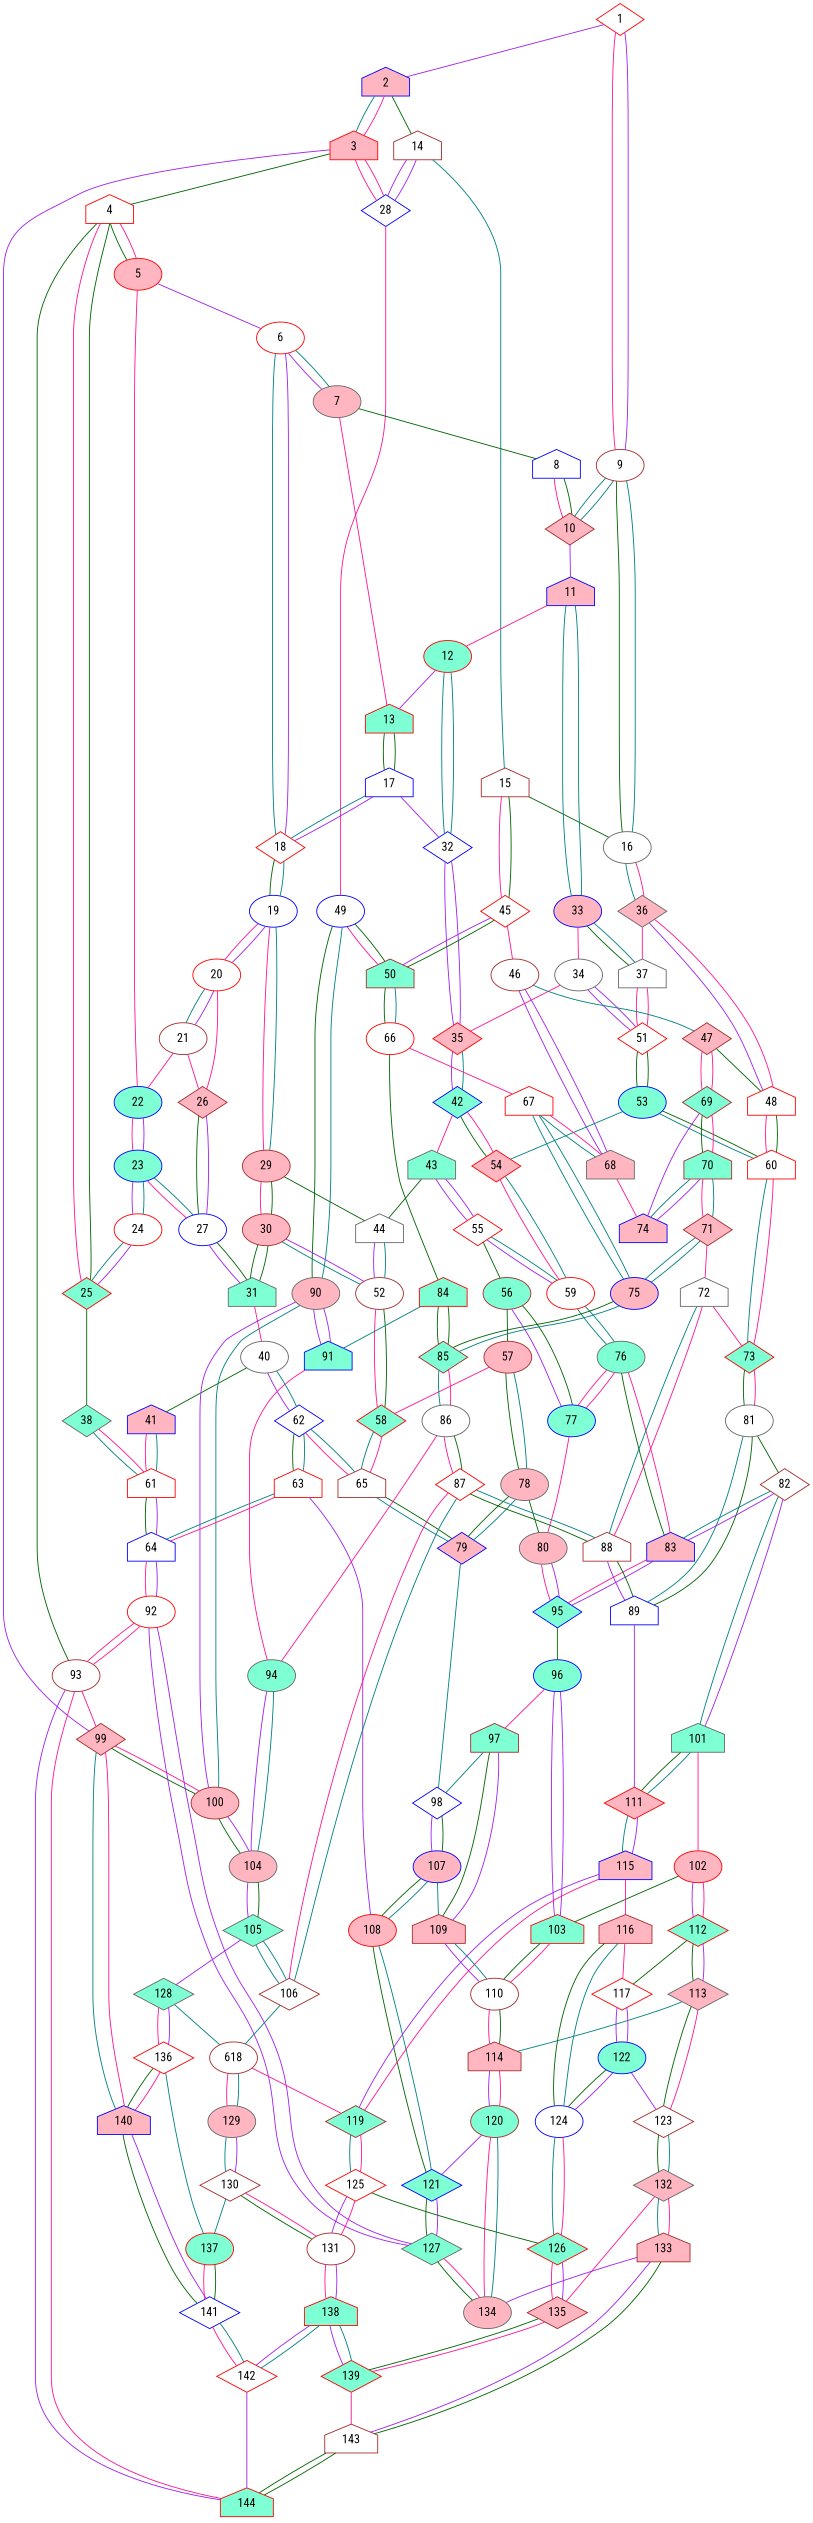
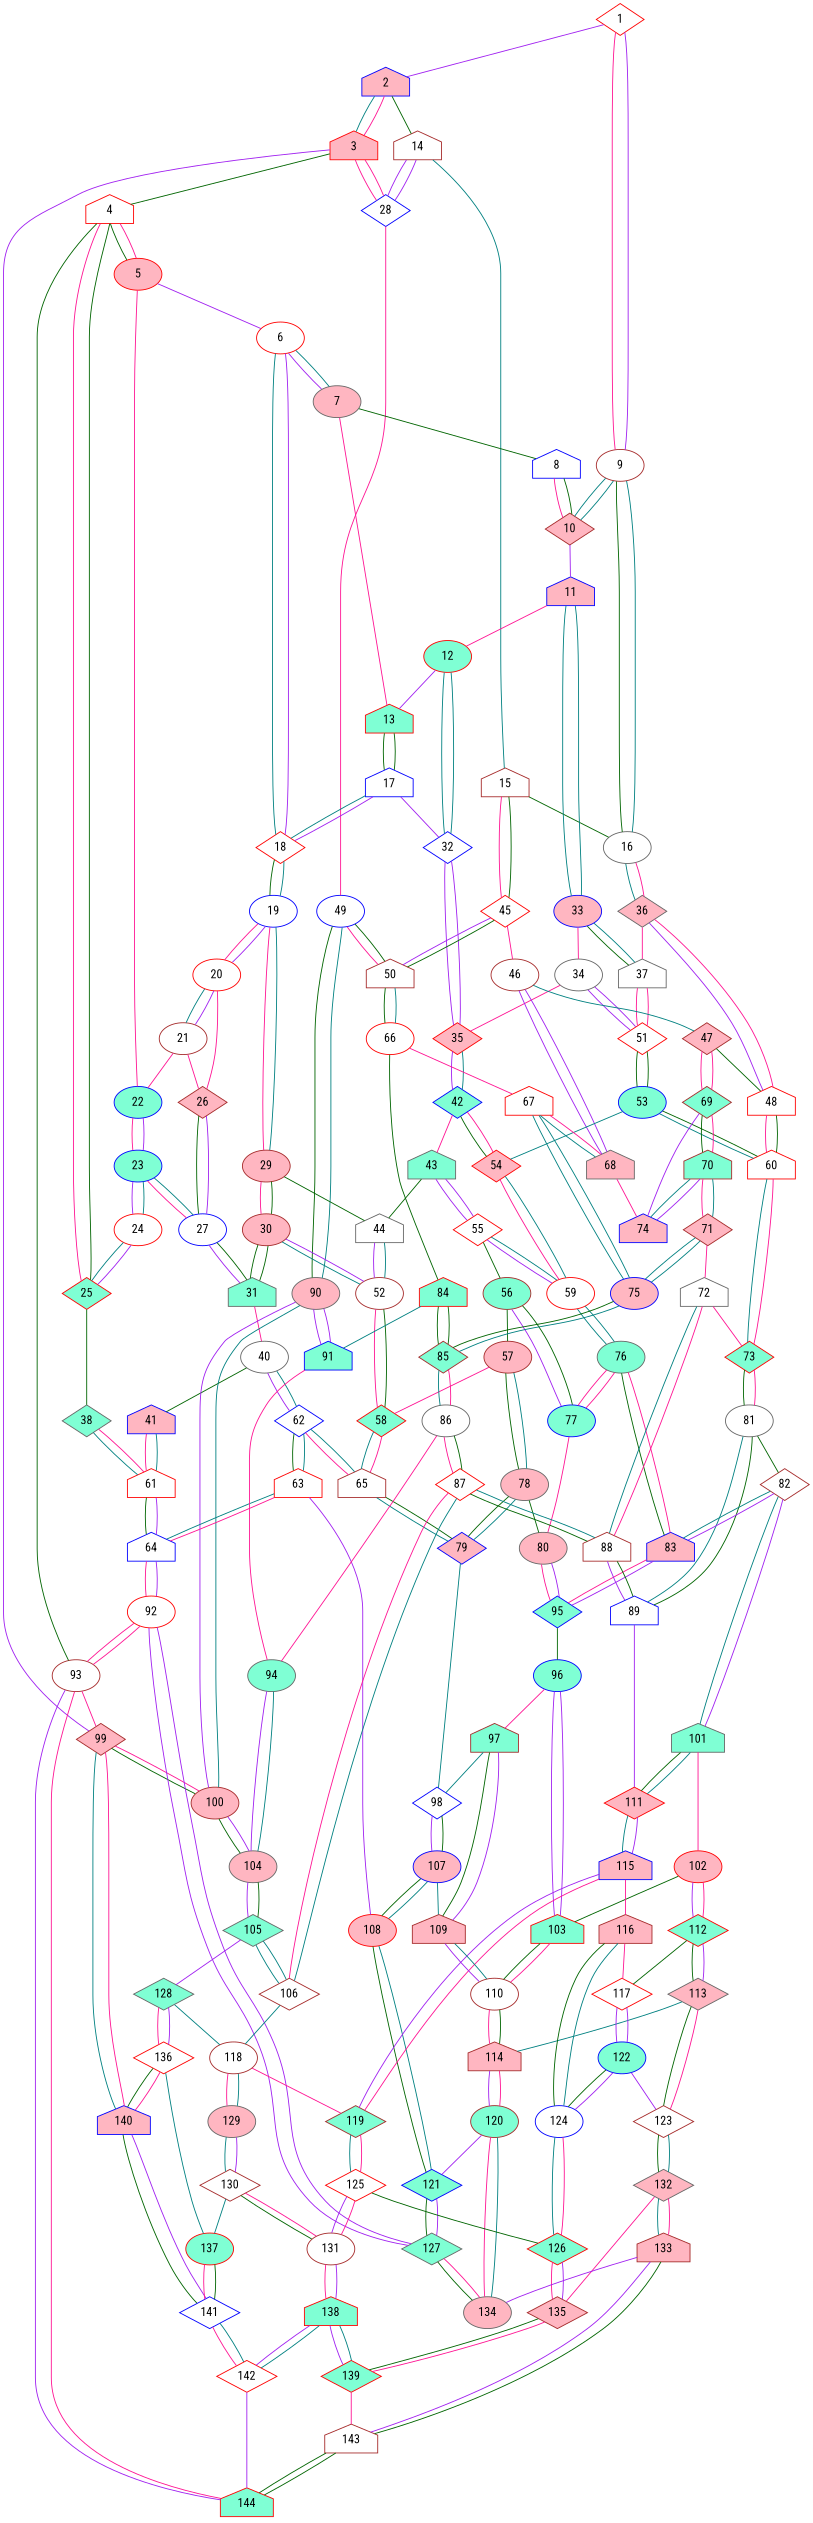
(390, 975) -> (390, 975)
(234, 2058) -> (234, 2058)
